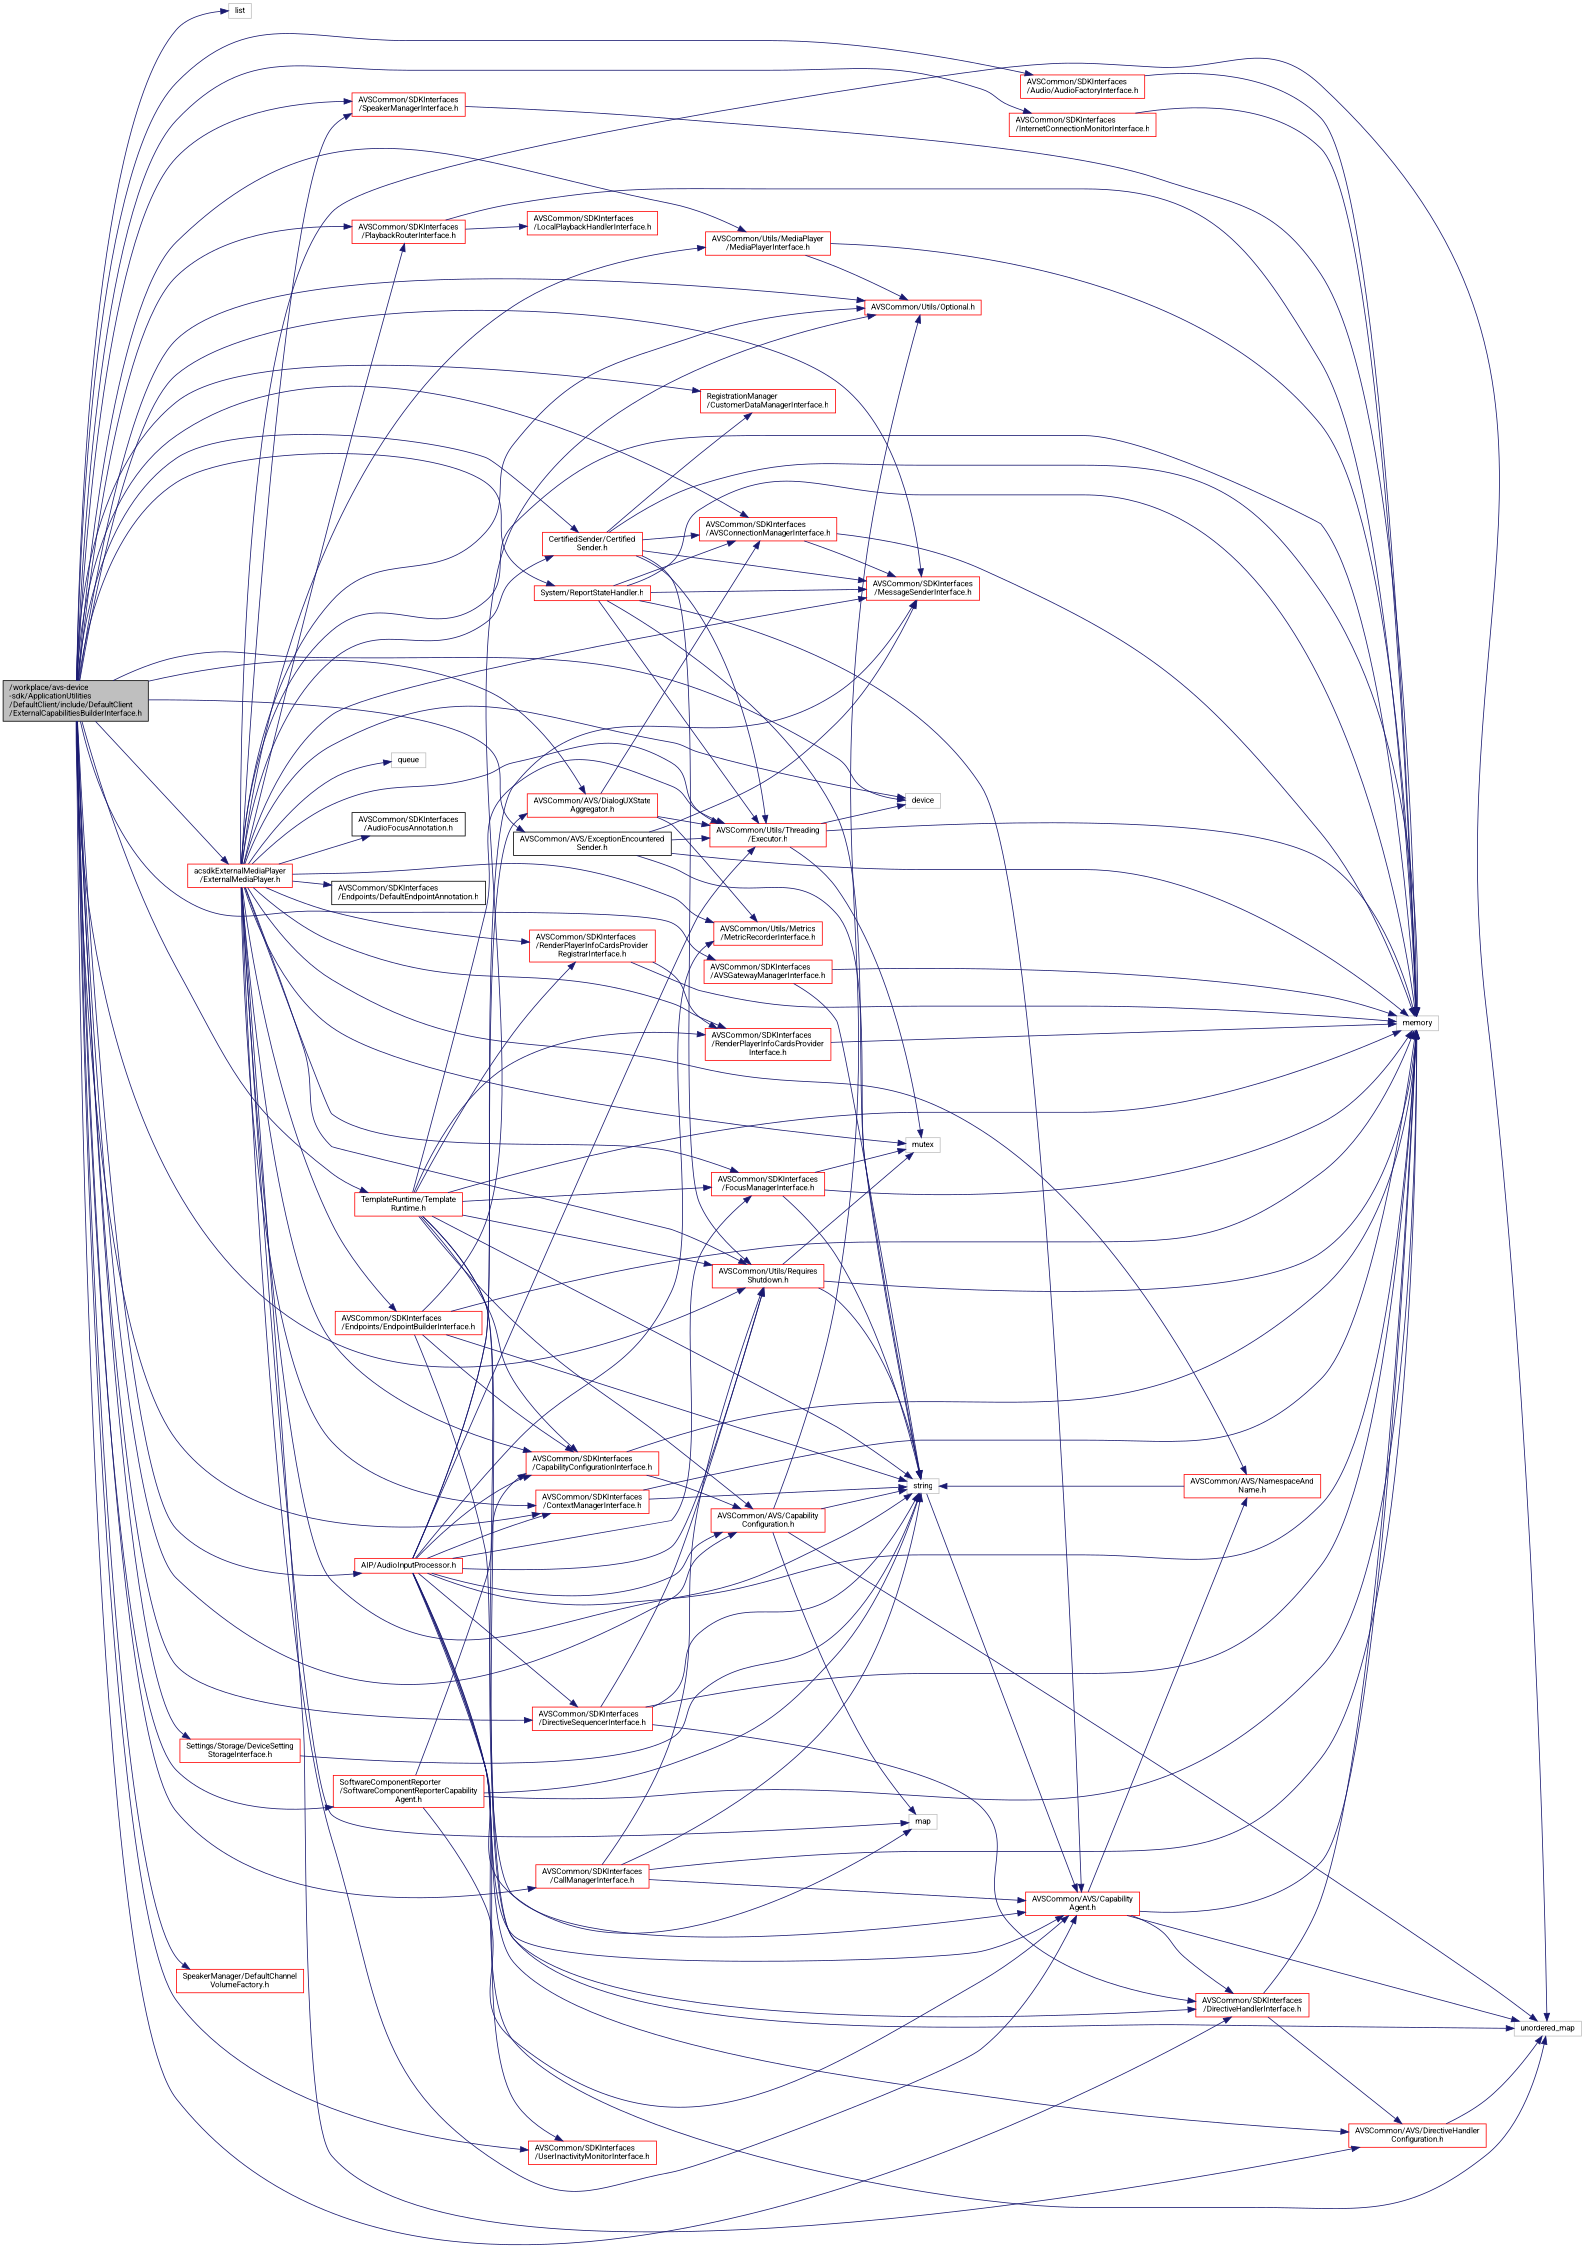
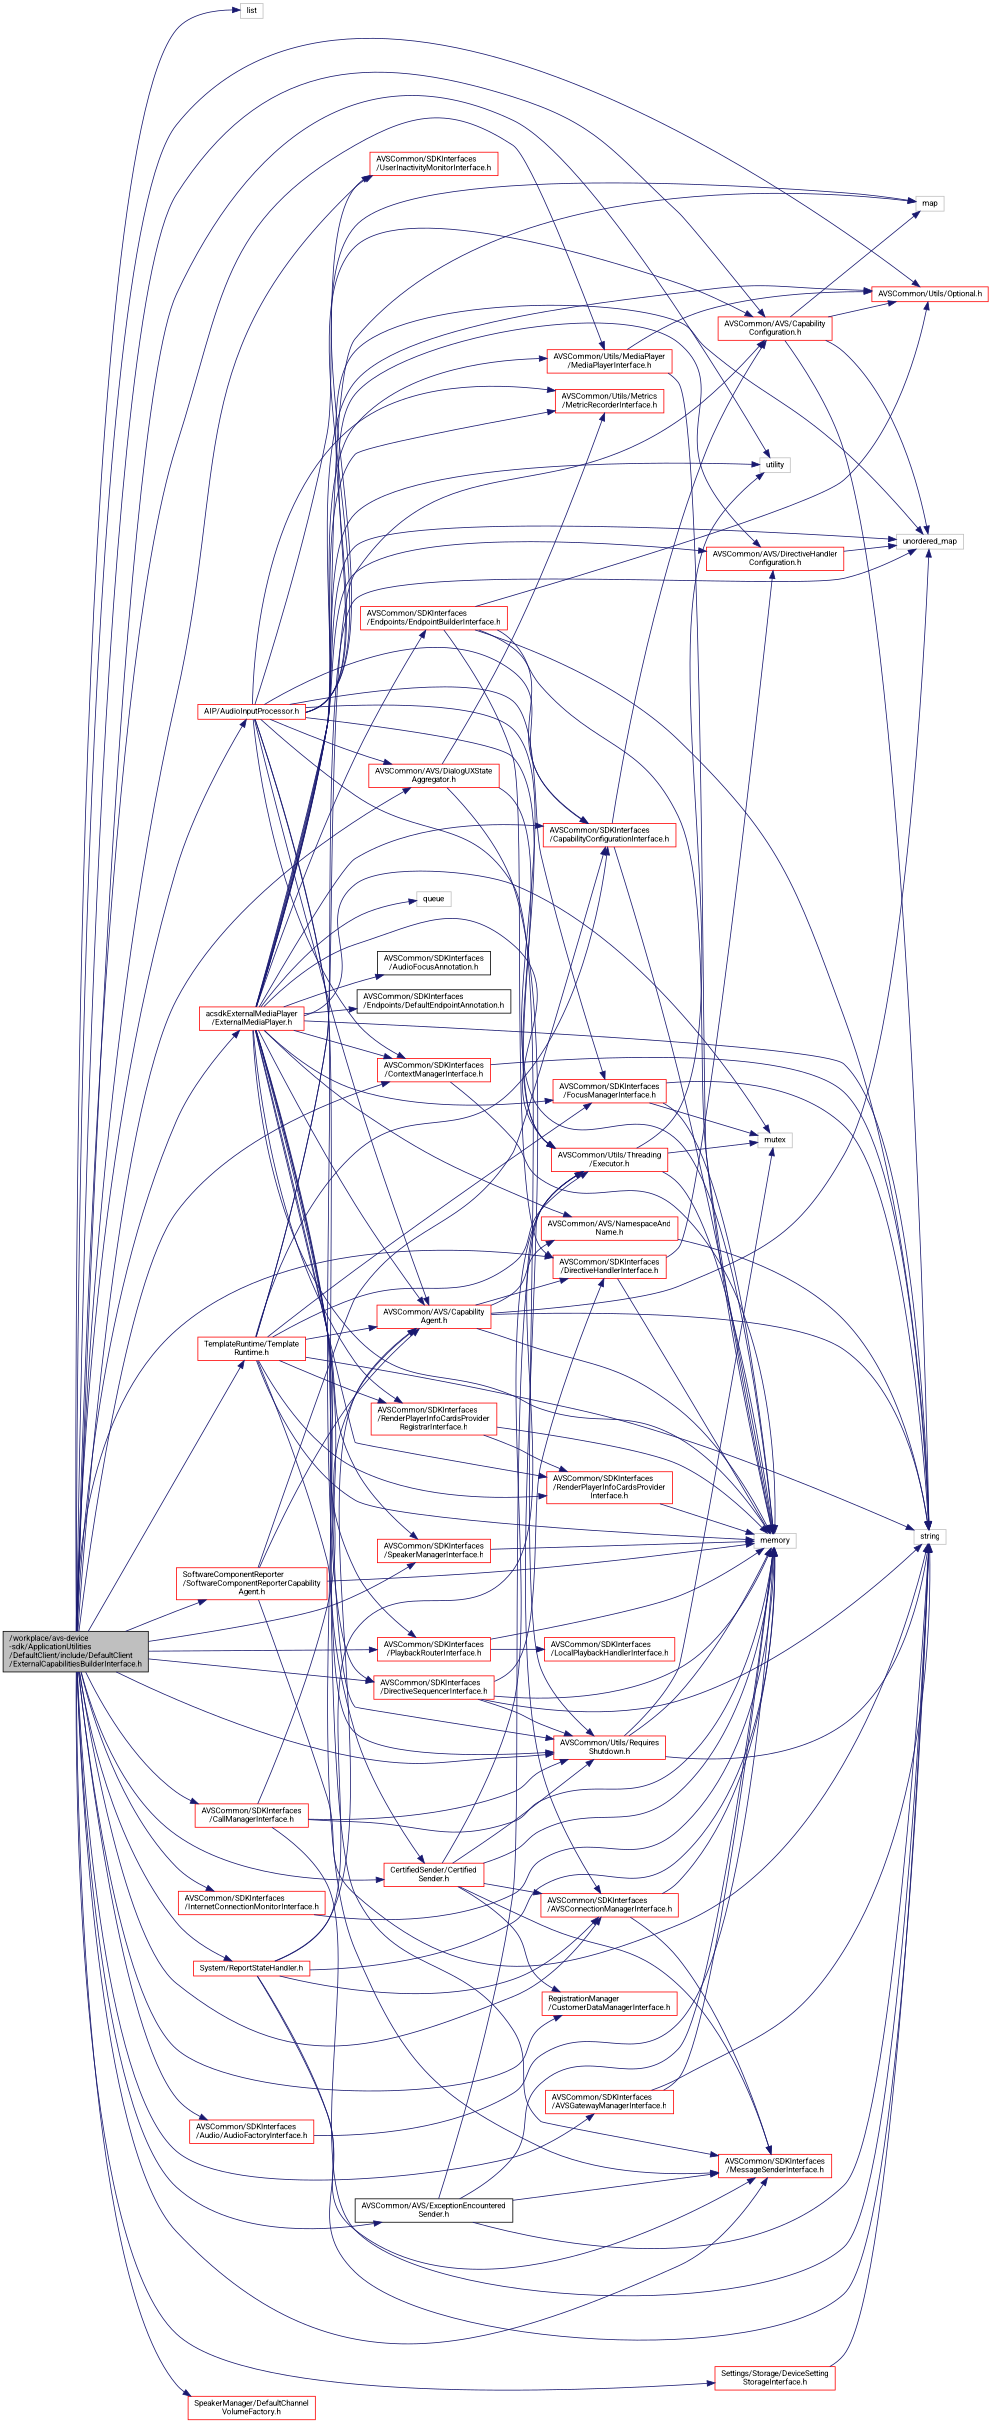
(923, 801) -> (775, 465)
(1001, 1689) -> (767, 1326)
